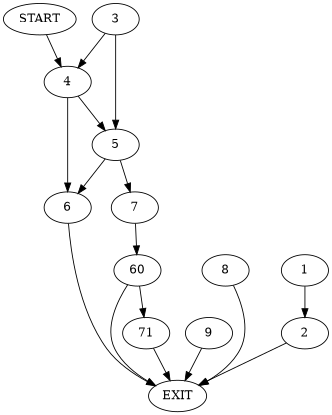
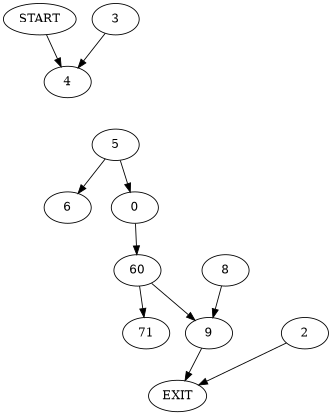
(116, 78) -> none
(89, 110) -> none
(68, 140) -> none
(135, 208) -> (135, 208)
(305, 270) -> none
(88, 314) -> none
(112, 339) -> (170, 299)
(244, 340) -> (218, 298)
(160, 361) -> none
